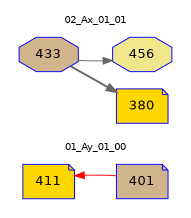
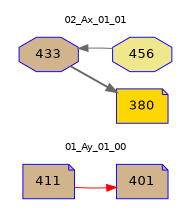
(91, 61) -> (100, 48)
(100, 175) -> (91, 188)
(49, 182) -> (49, 182)
